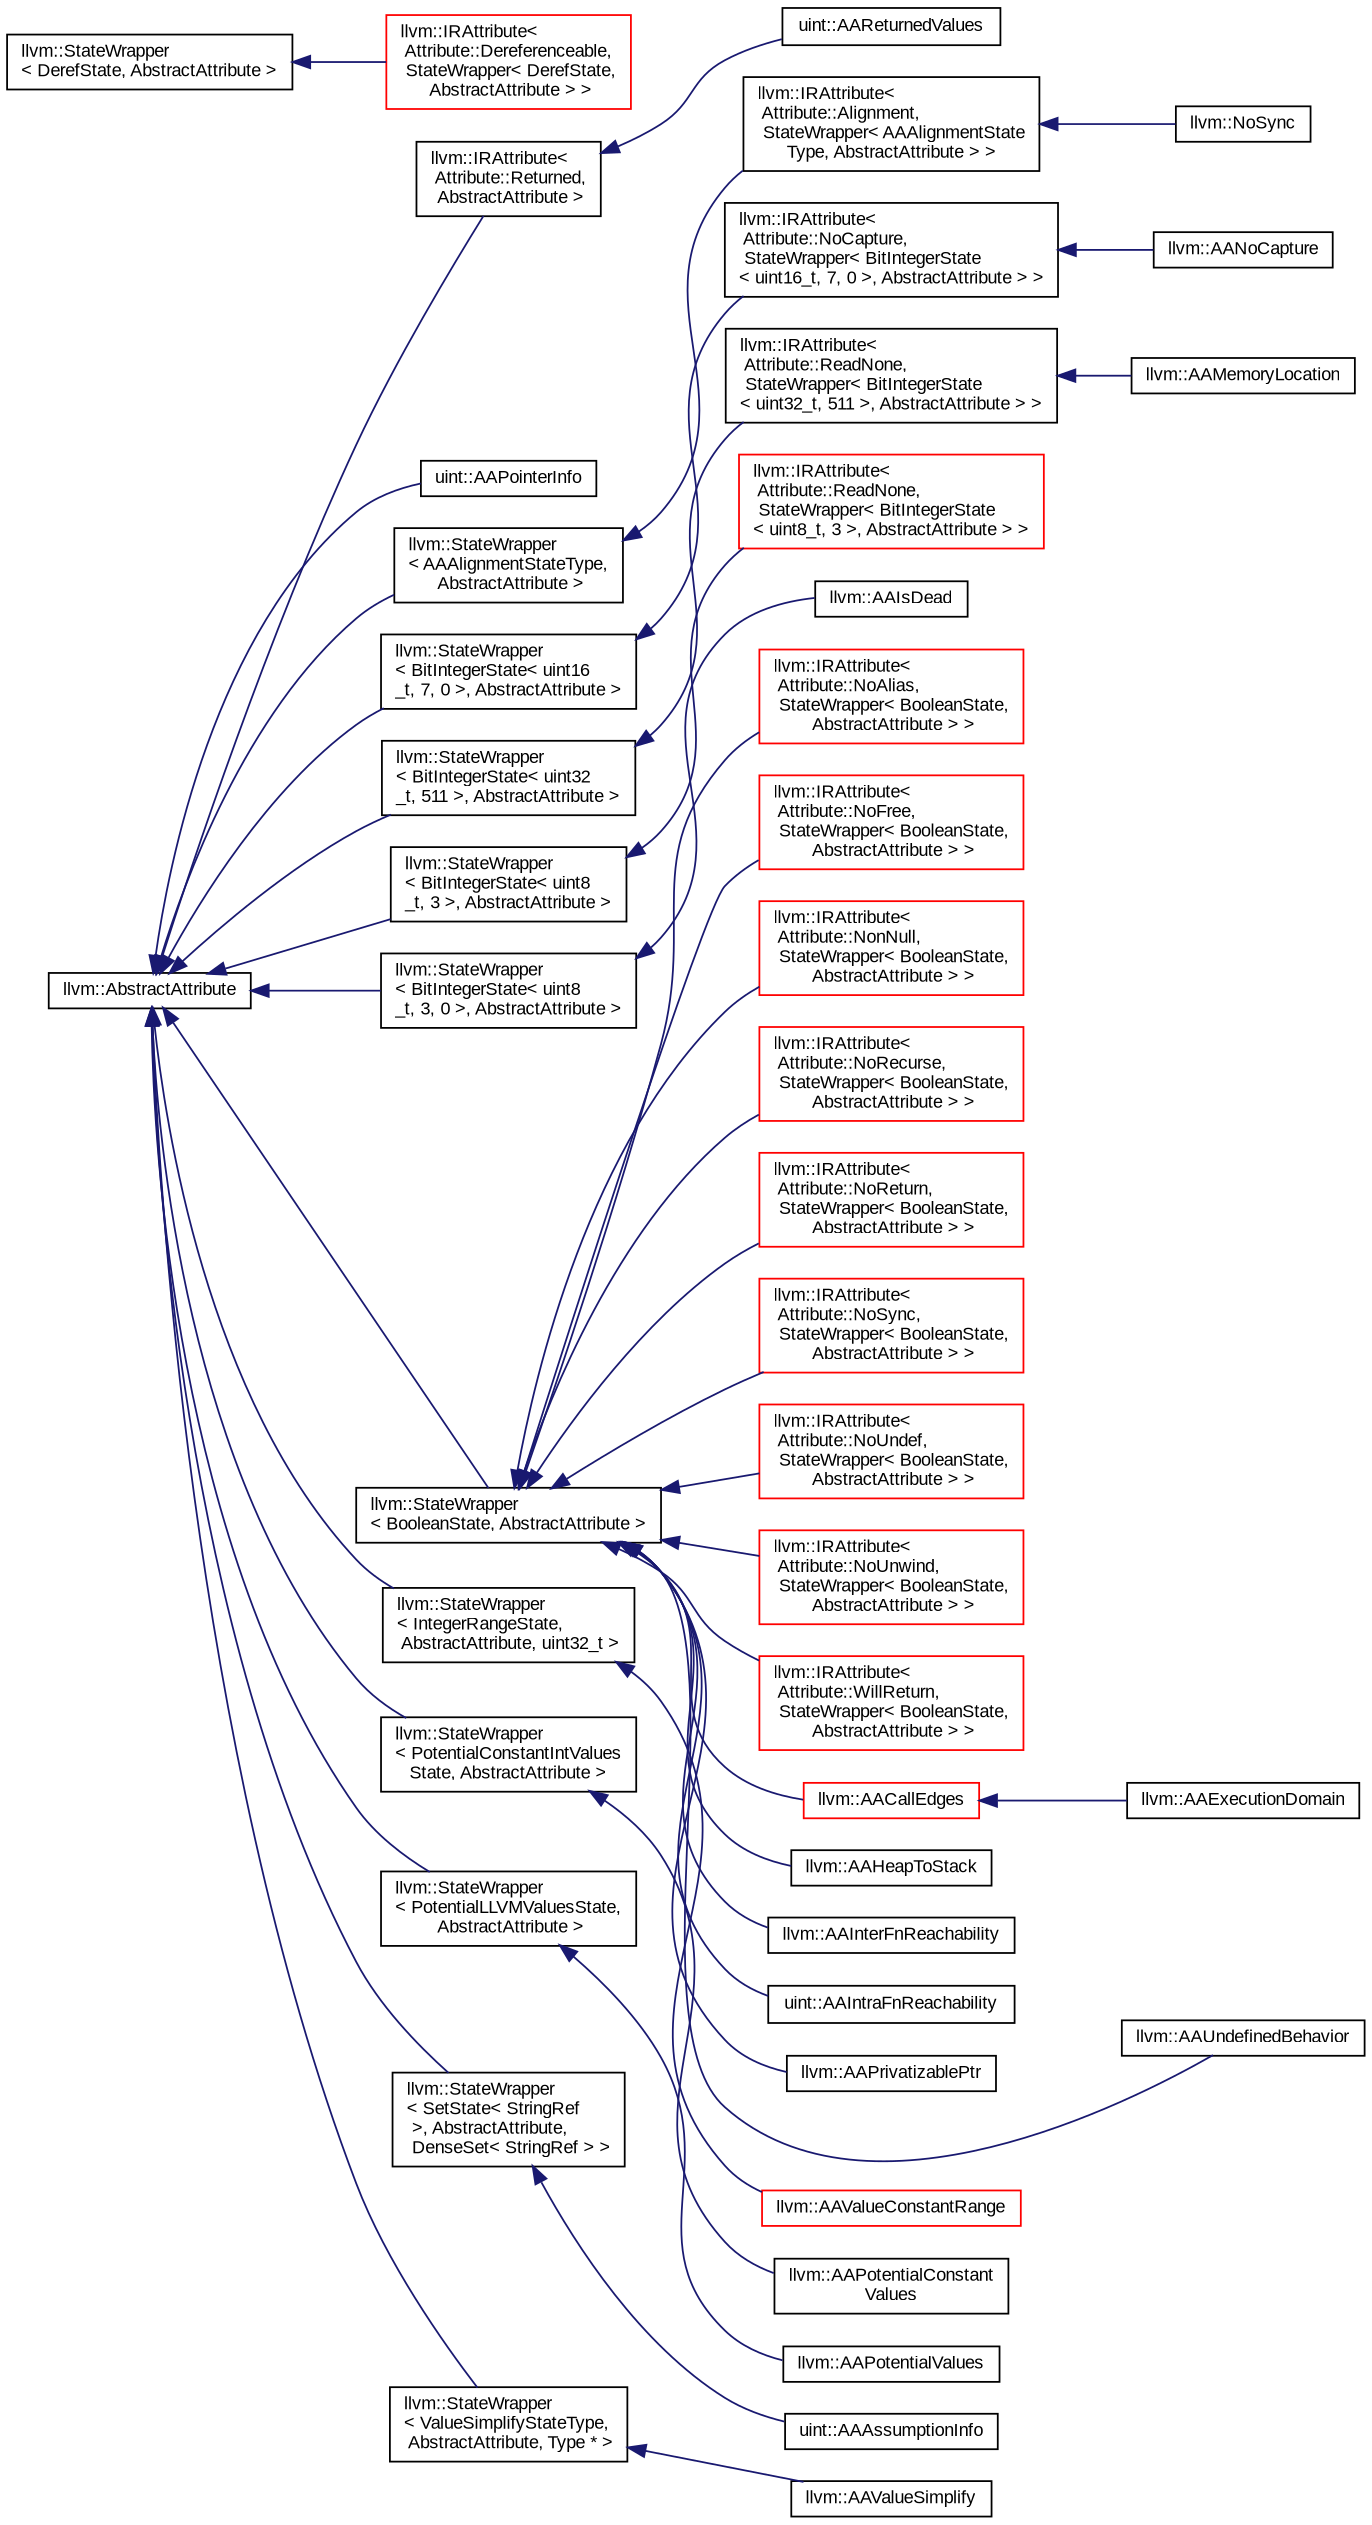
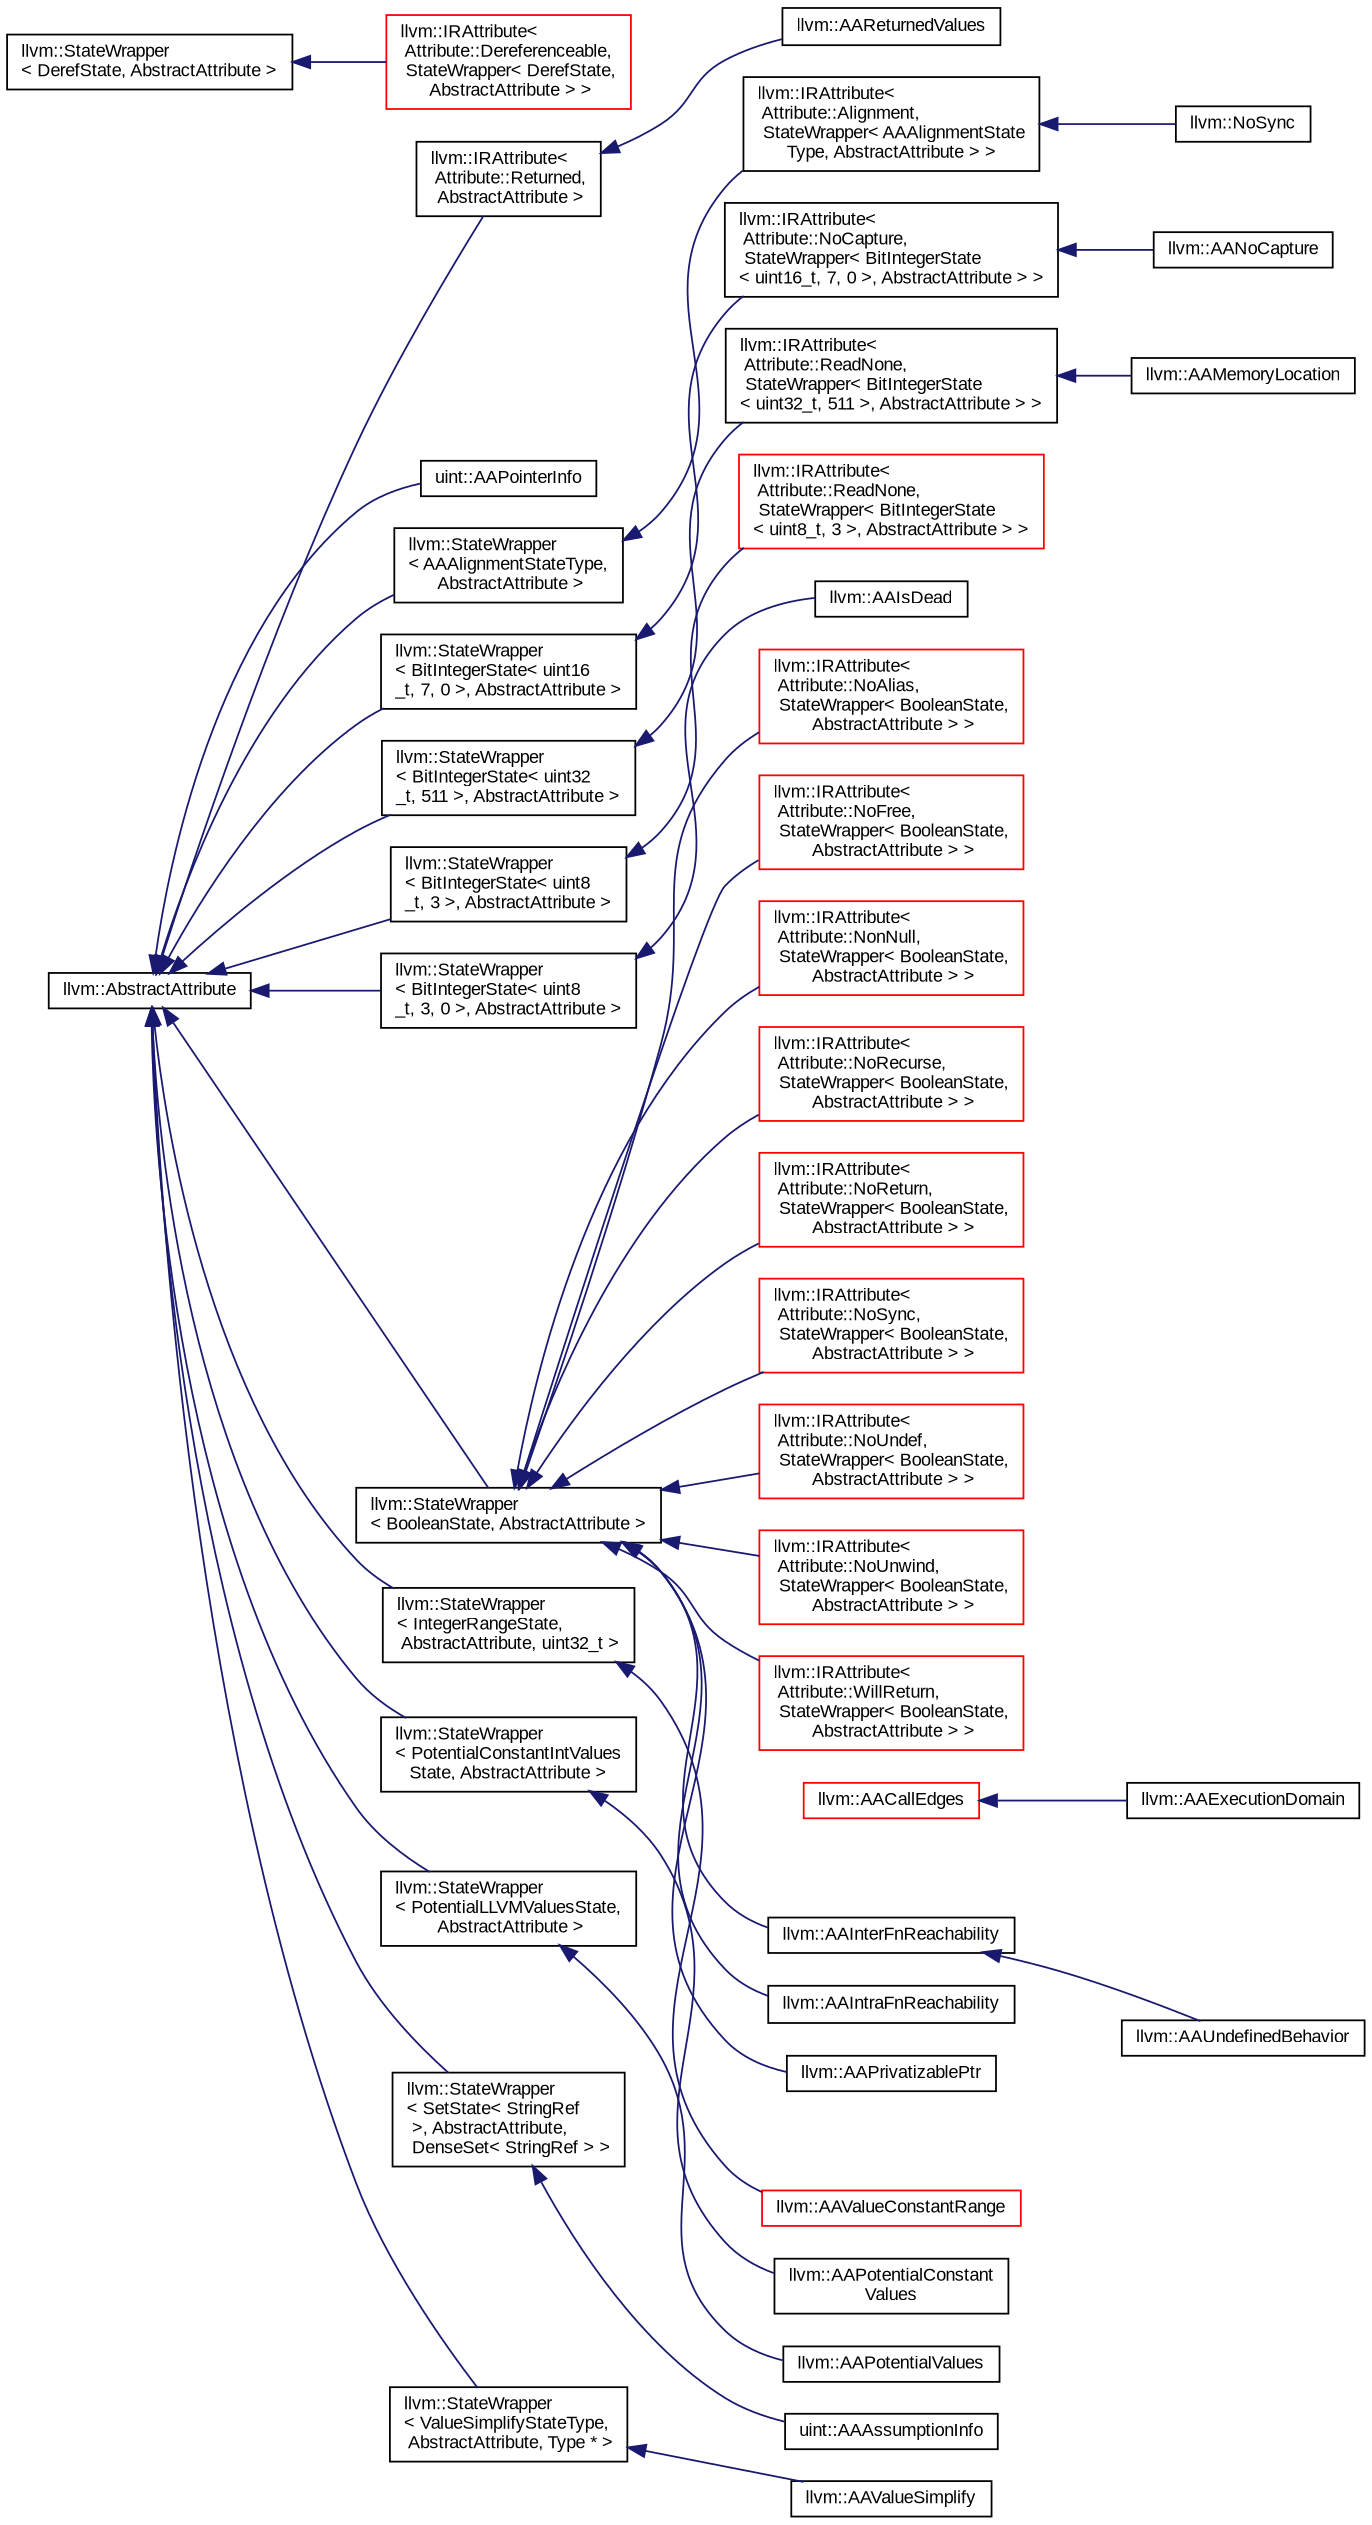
(891, 27) -> (891, 27)
(716, 1756) -> none
(891, 1868) -> none
(891, 2004) -> (891, 2004)
(710, 2083) -> (1102, 1984)
